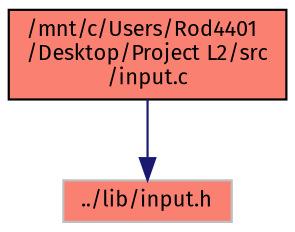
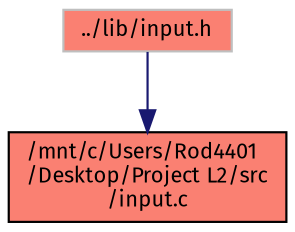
(148, 129) -> (148, 81)
